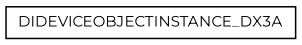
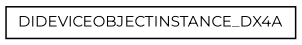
(151, 23) -> (151, 23)
